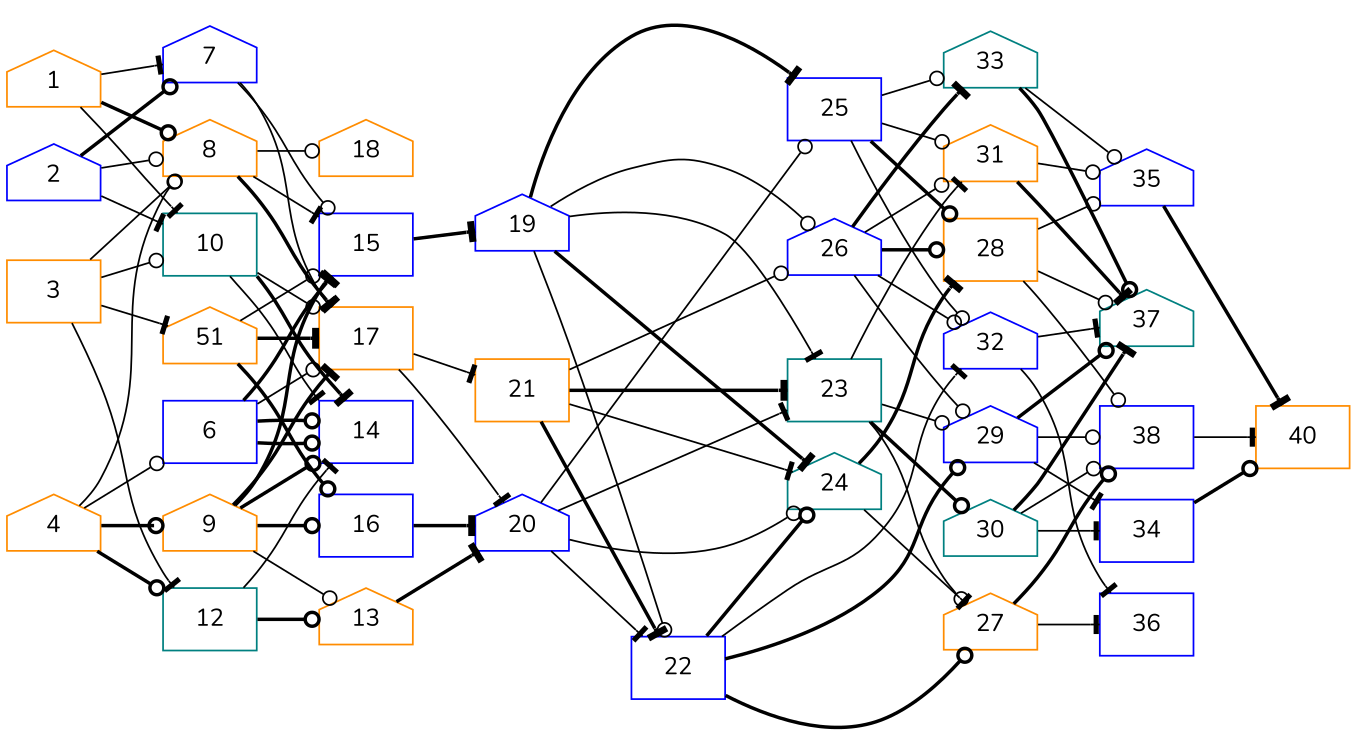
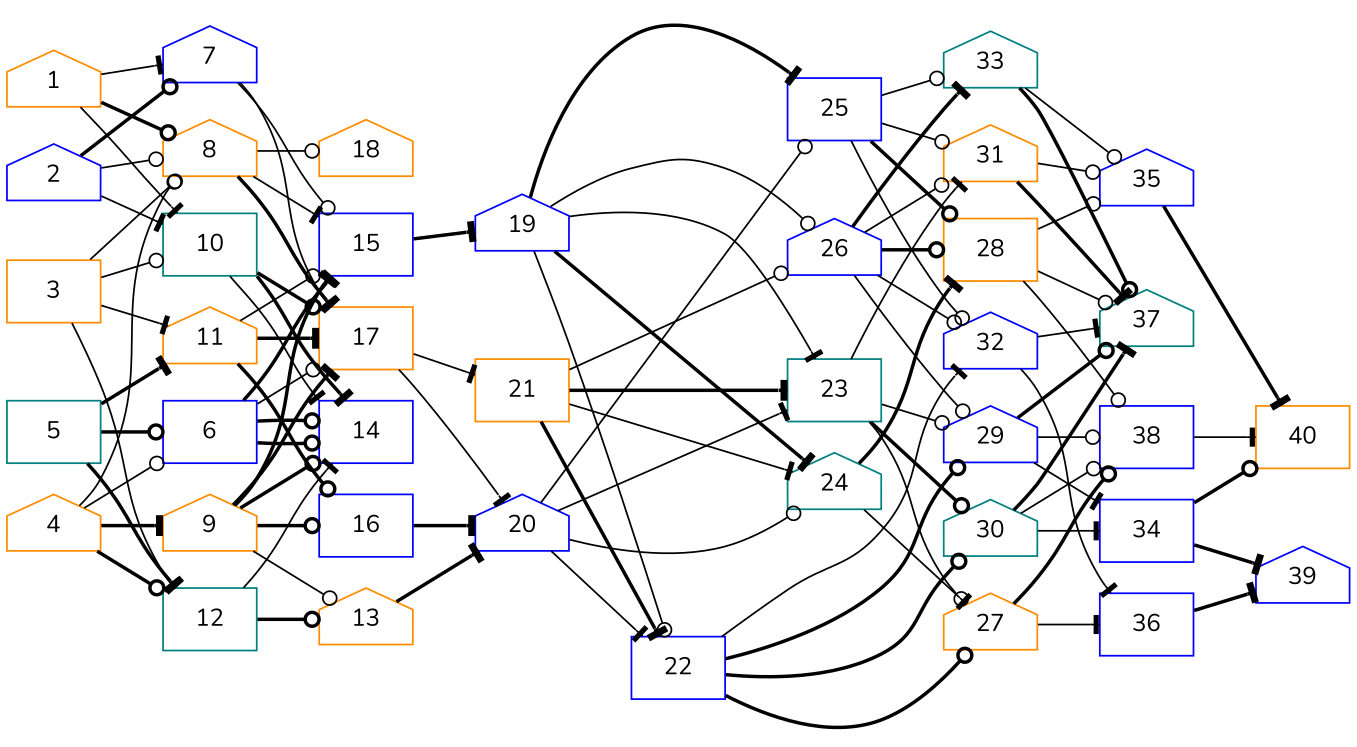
(277, 285) -> (277, 285)
(210, 338) -> (210, 338)
none -> (54, 432)
(128, 526) -> (120, 526)
(754, 578) -> (861, 663)
none -> (1303, 578)
